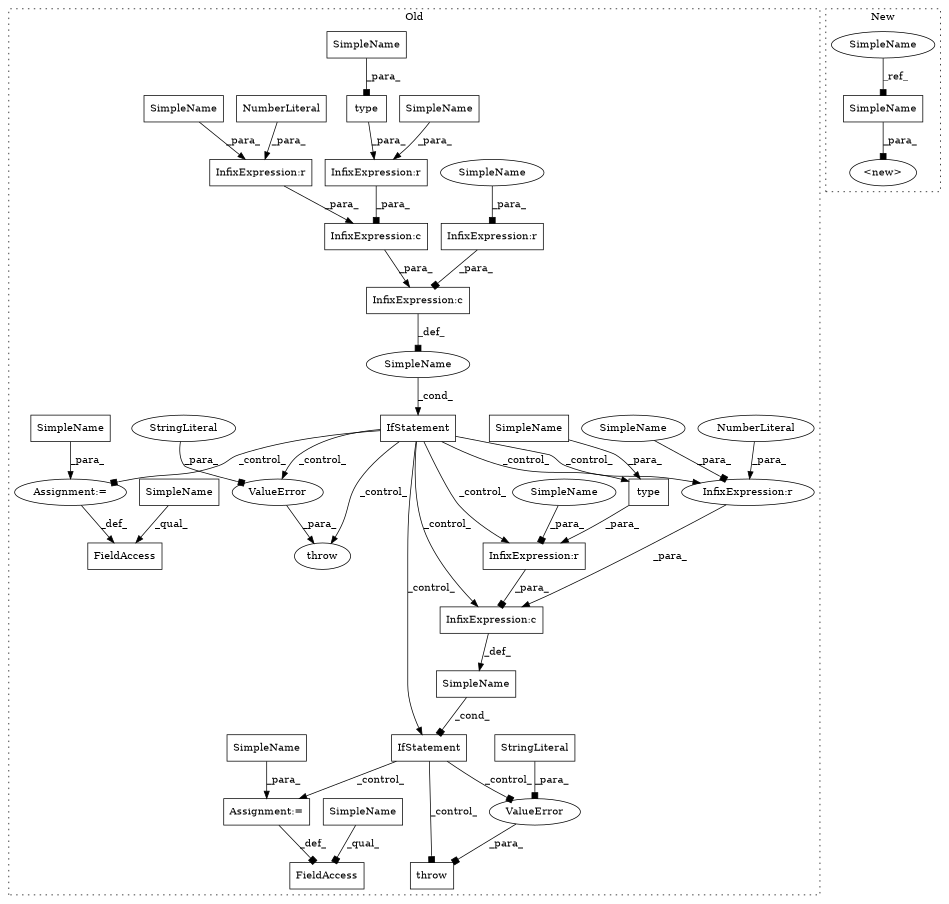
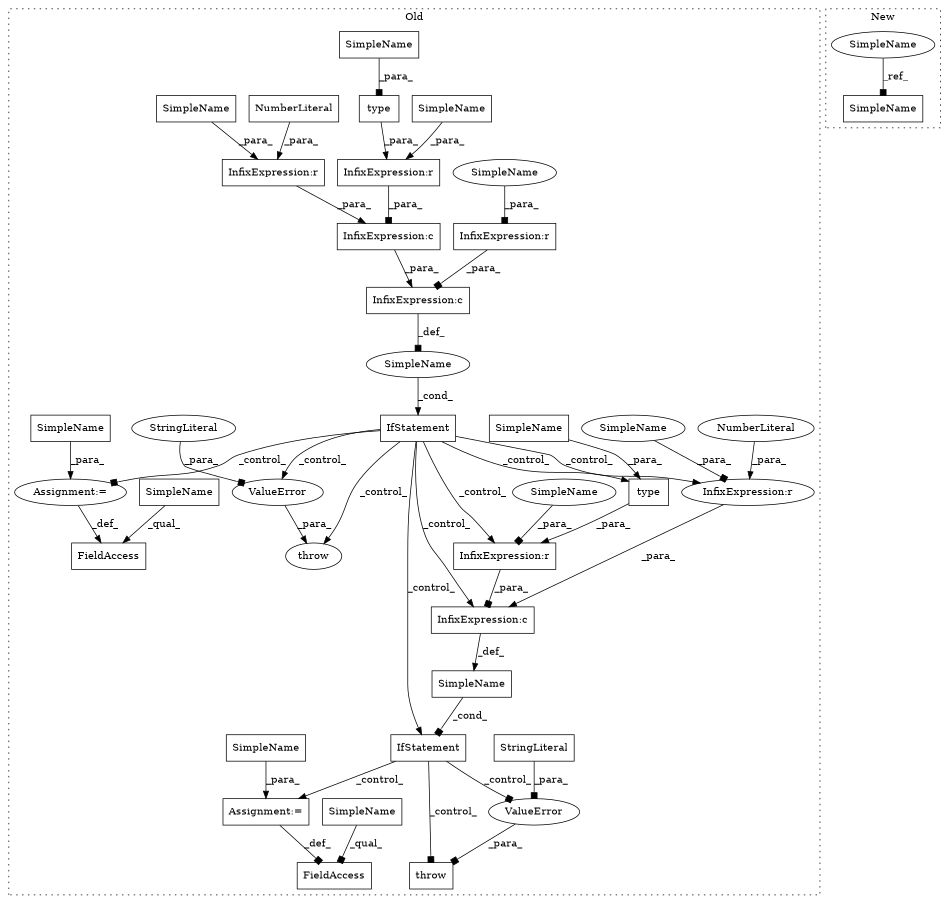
(883, 173) -> none
